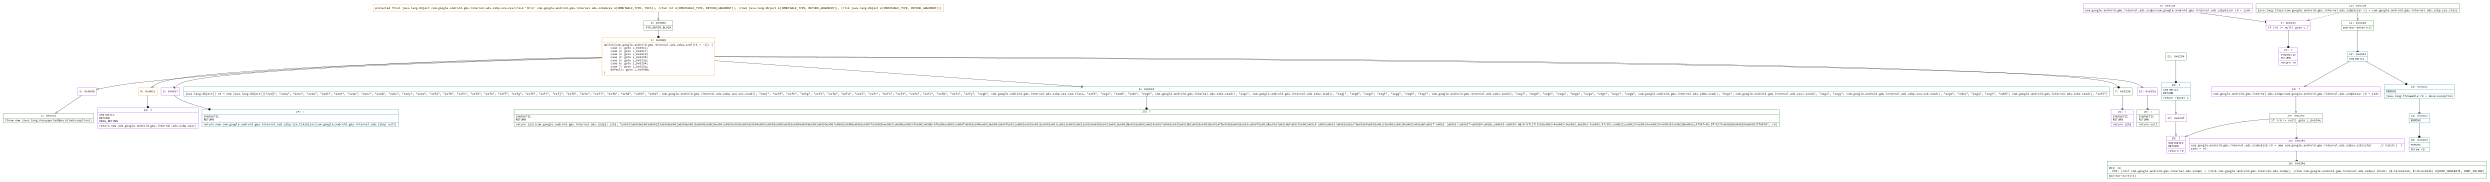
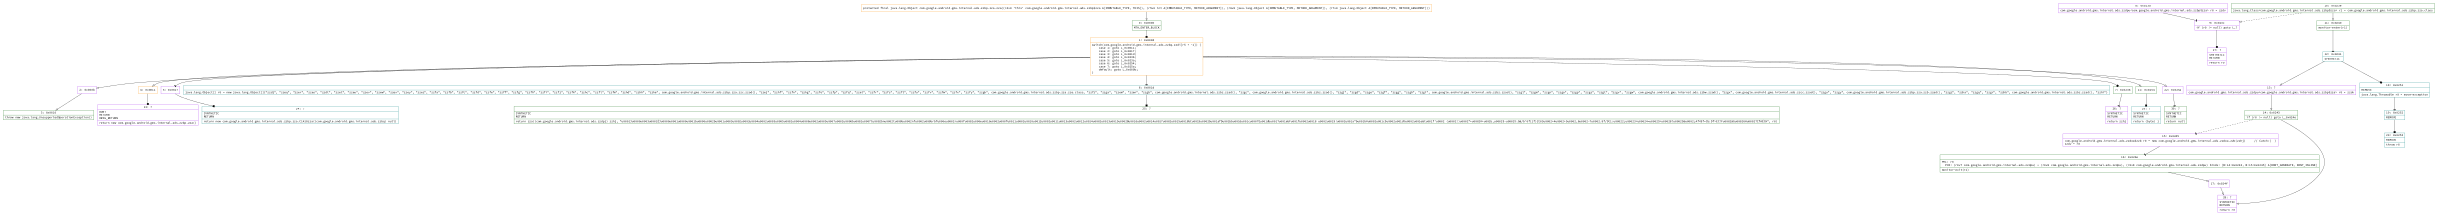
none -> (1672, 60)
(2176, 106) -> (2188, 177)
(107, 115) -> (103, 112)
